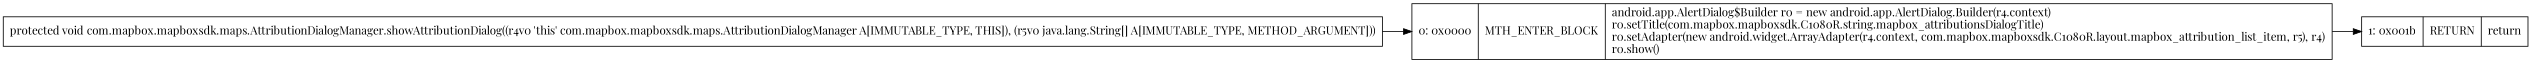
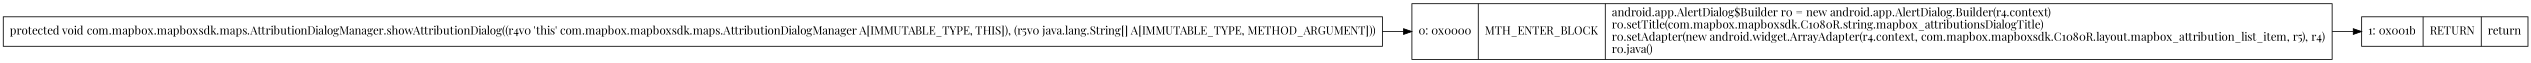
(1636, 50) -> (1632, 50)
